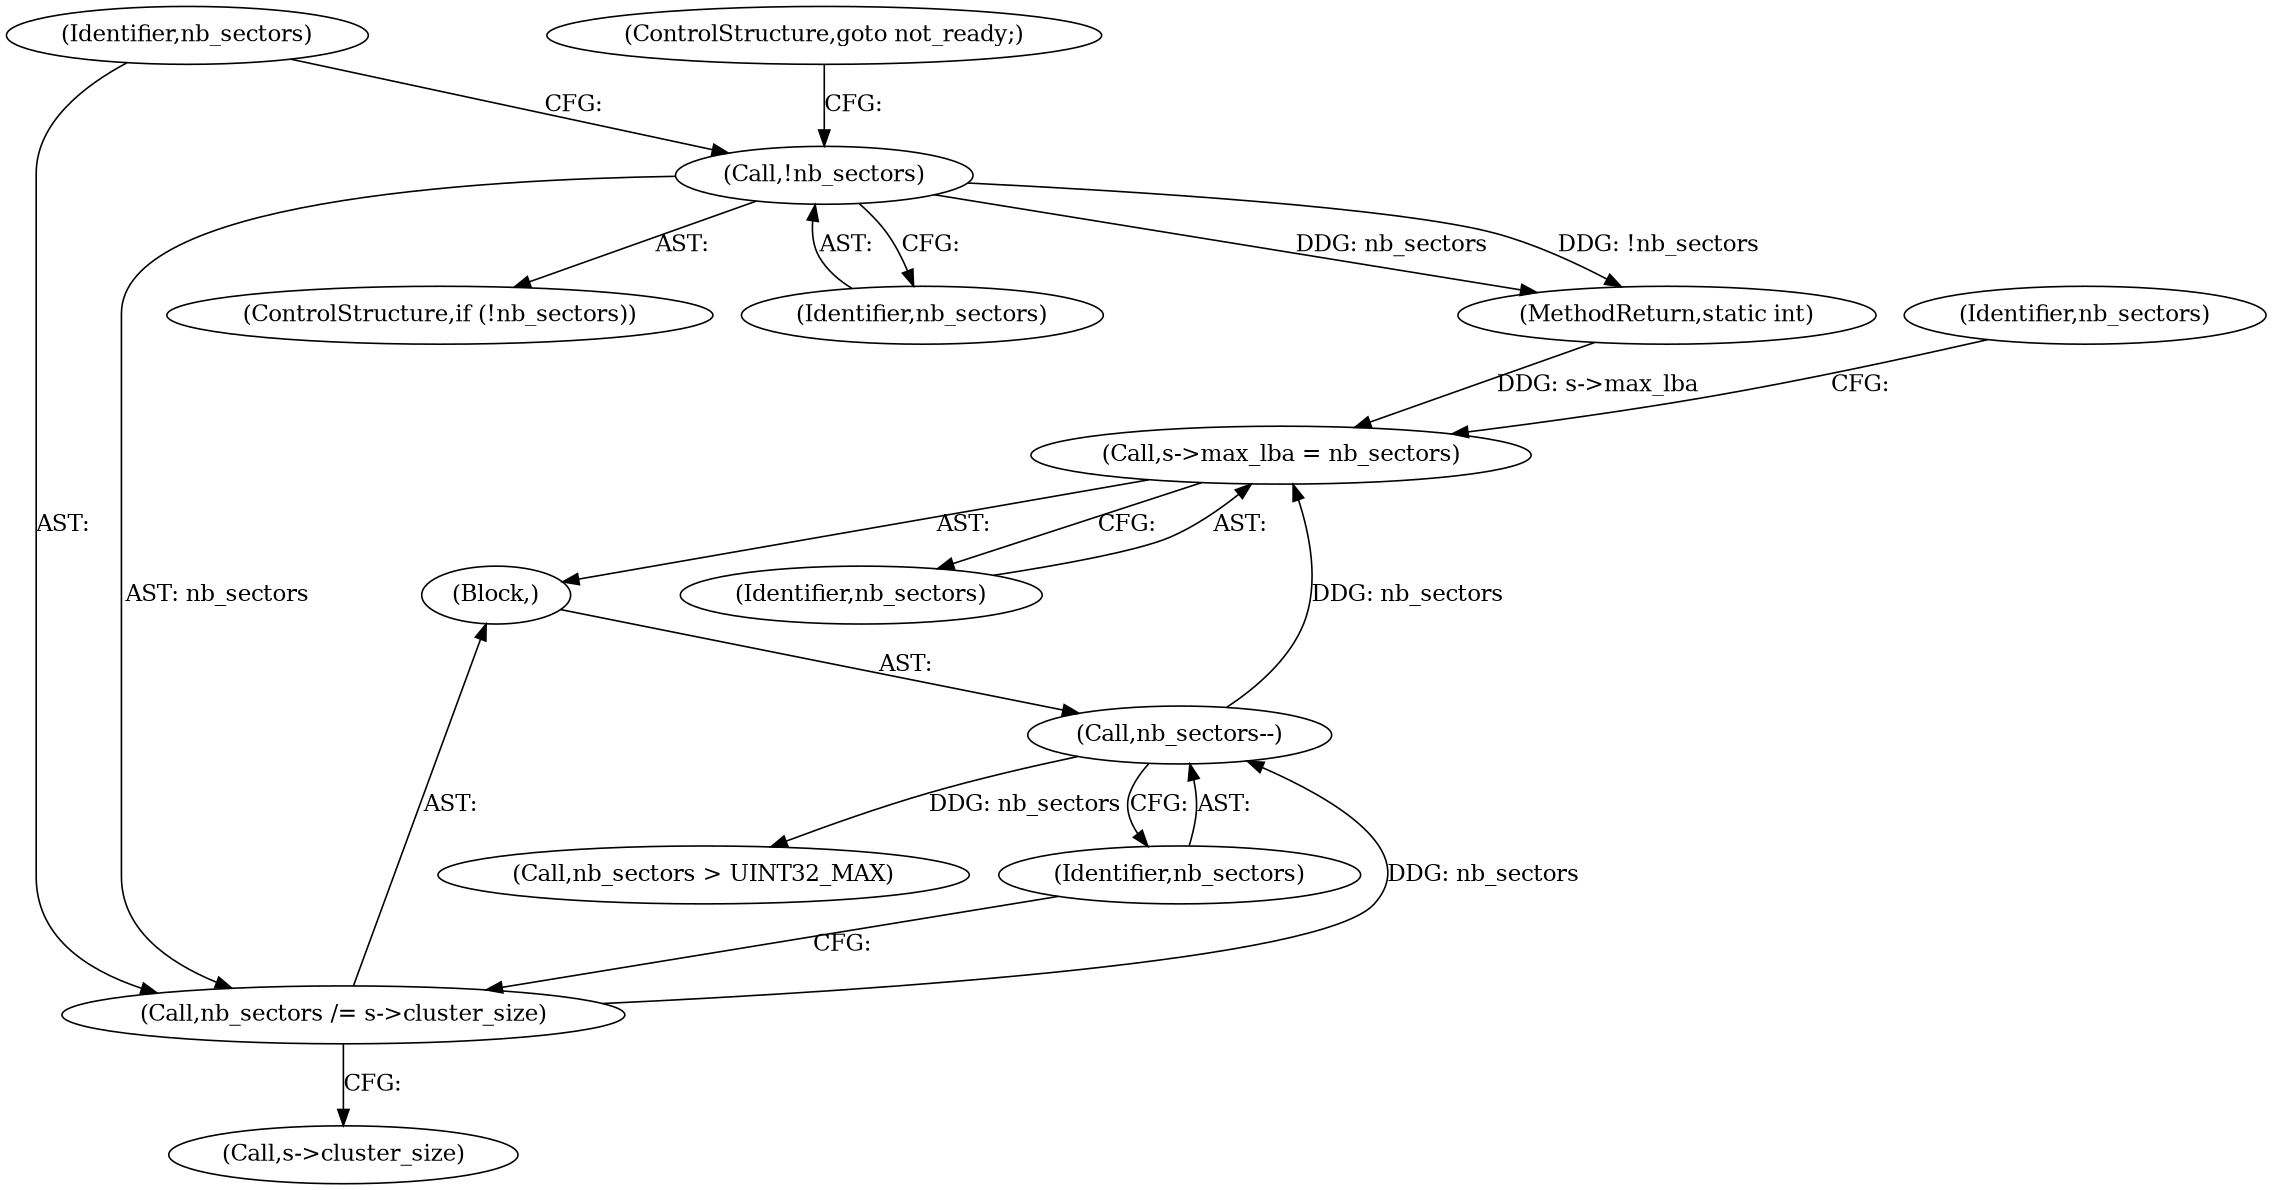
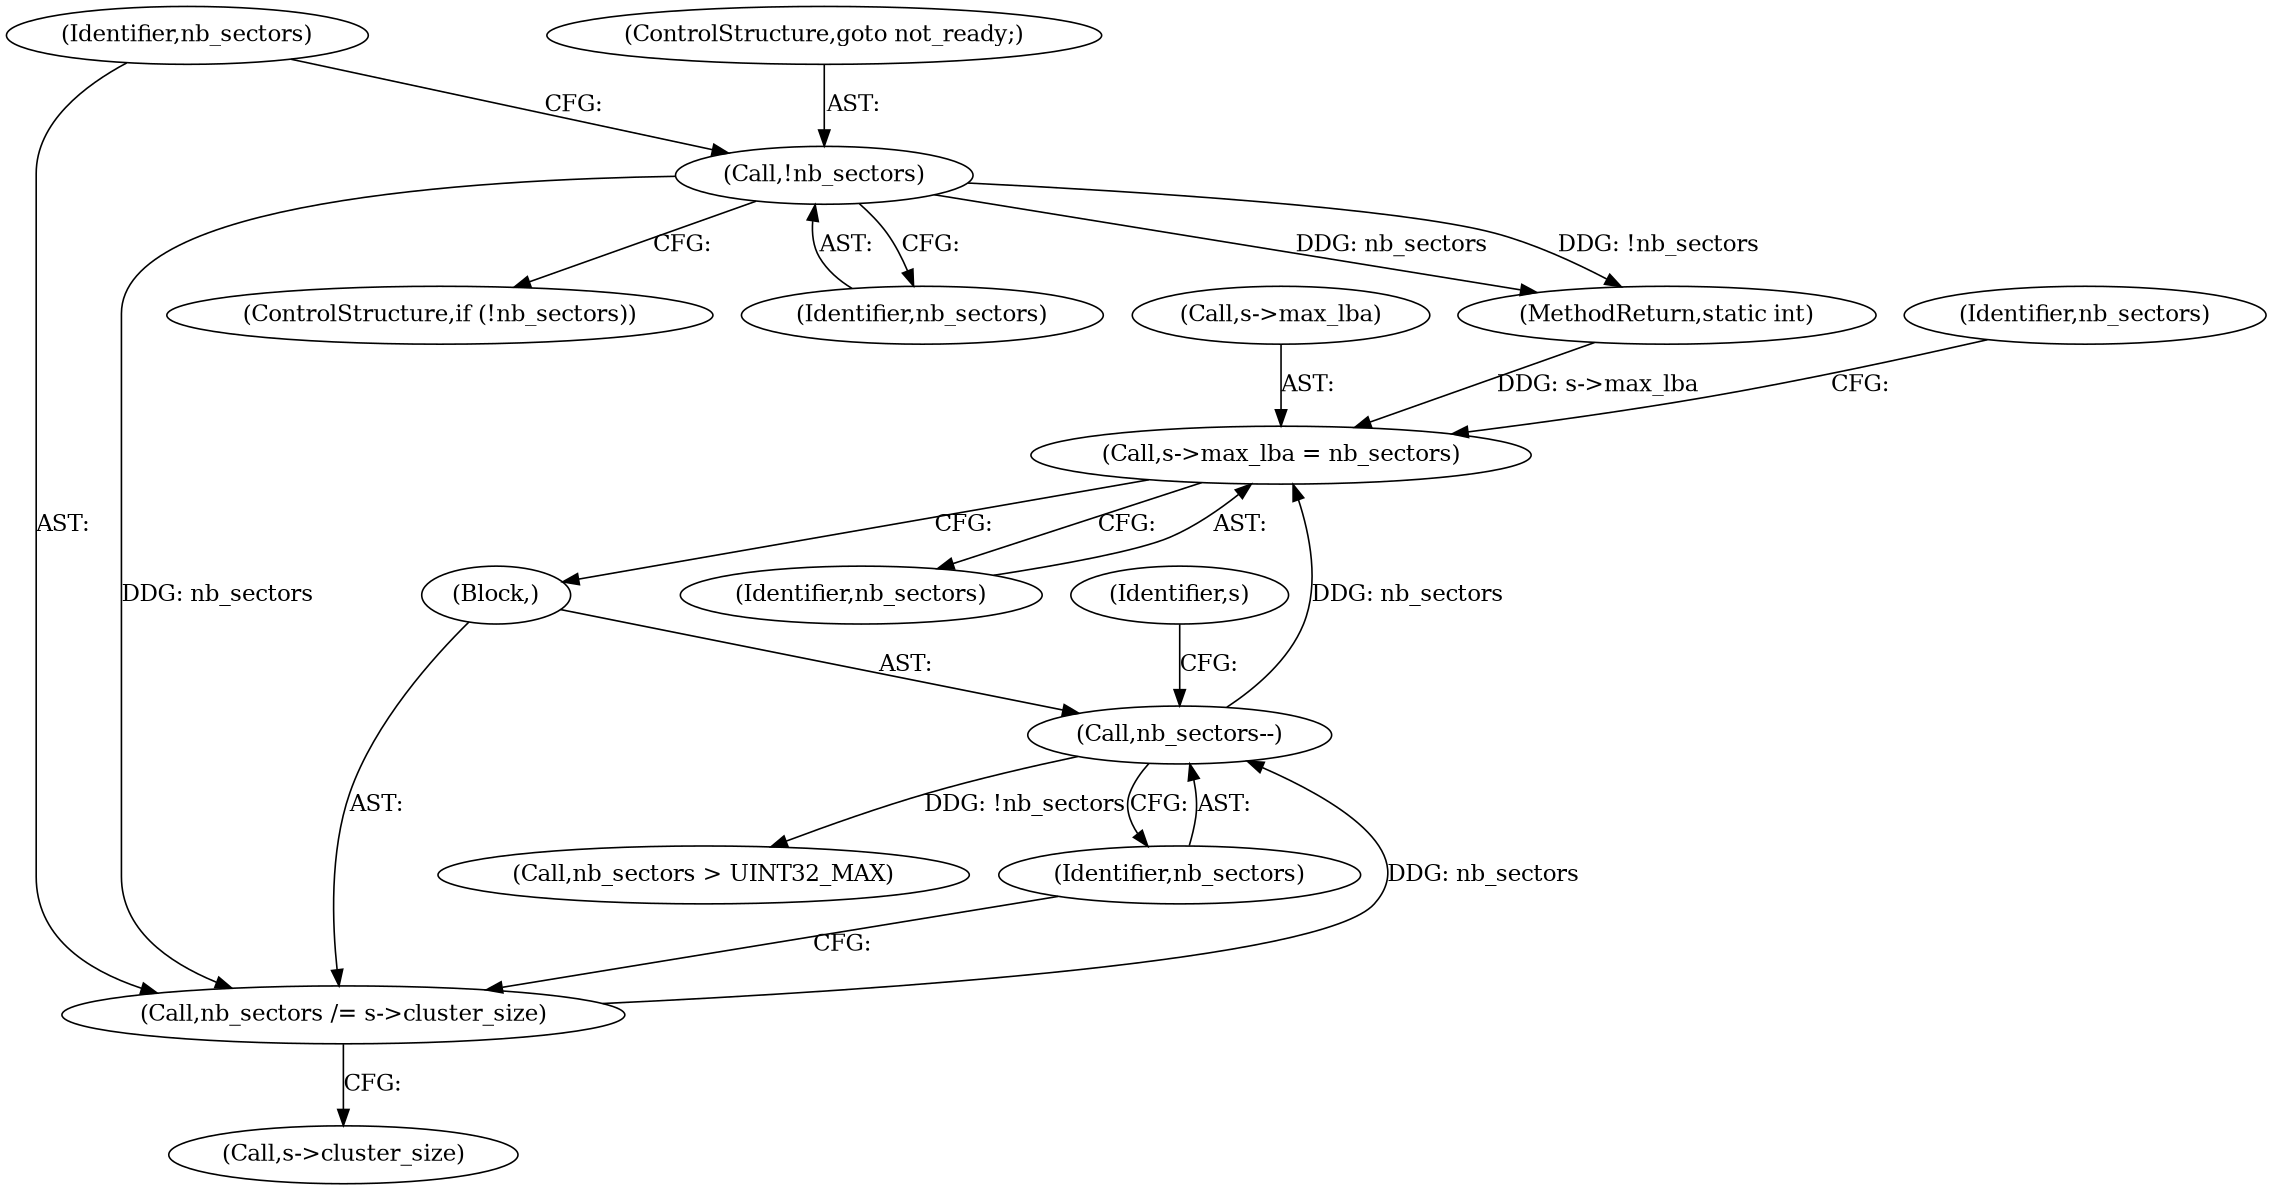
(857, 105) -> (857, 105)
(686, 245) -> (686, 245)
none -> (1281, 315)
(967, 525) -> (967, 525)
(218, 595) -> (218, 595)
none -> (1180, 595)
(1025, 805) -> (1025, 805)
(417, 812) -> (356, 779)
